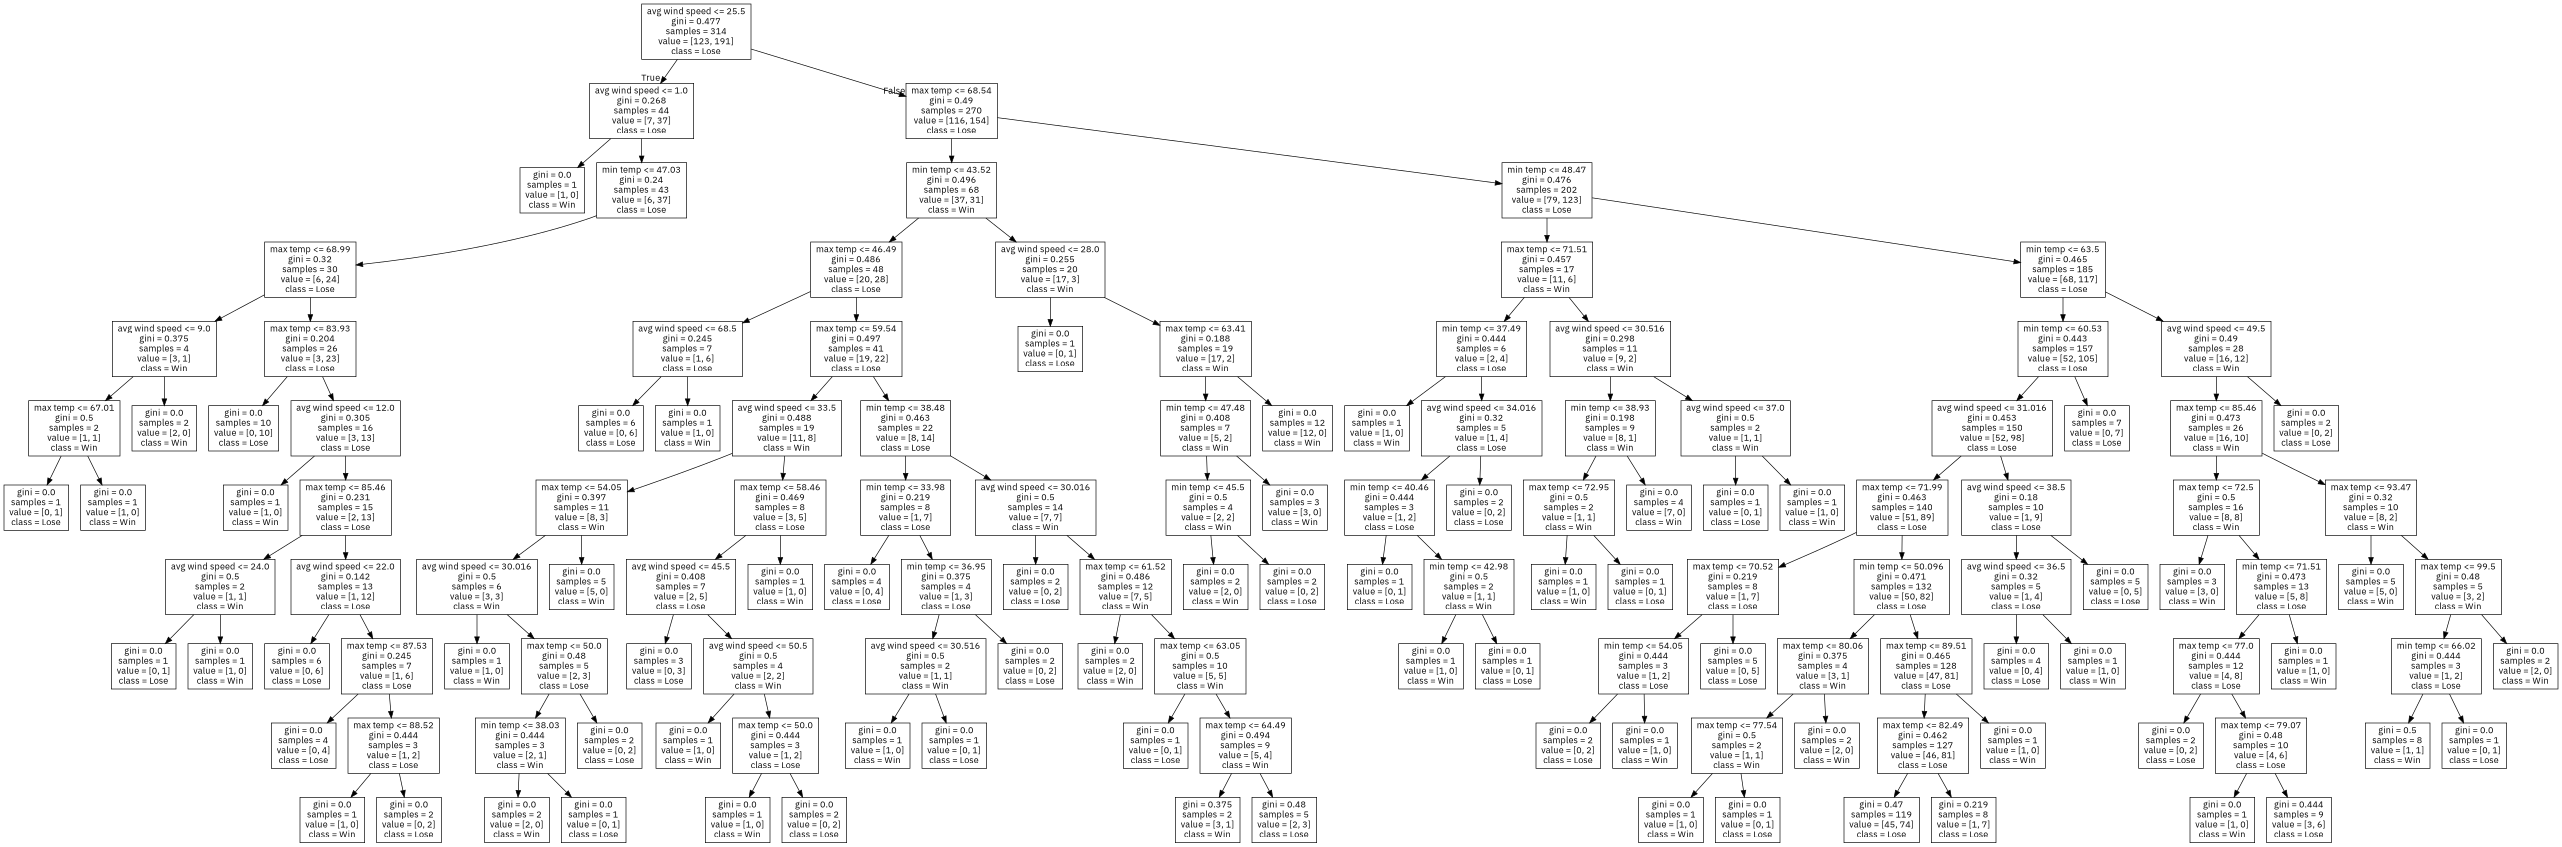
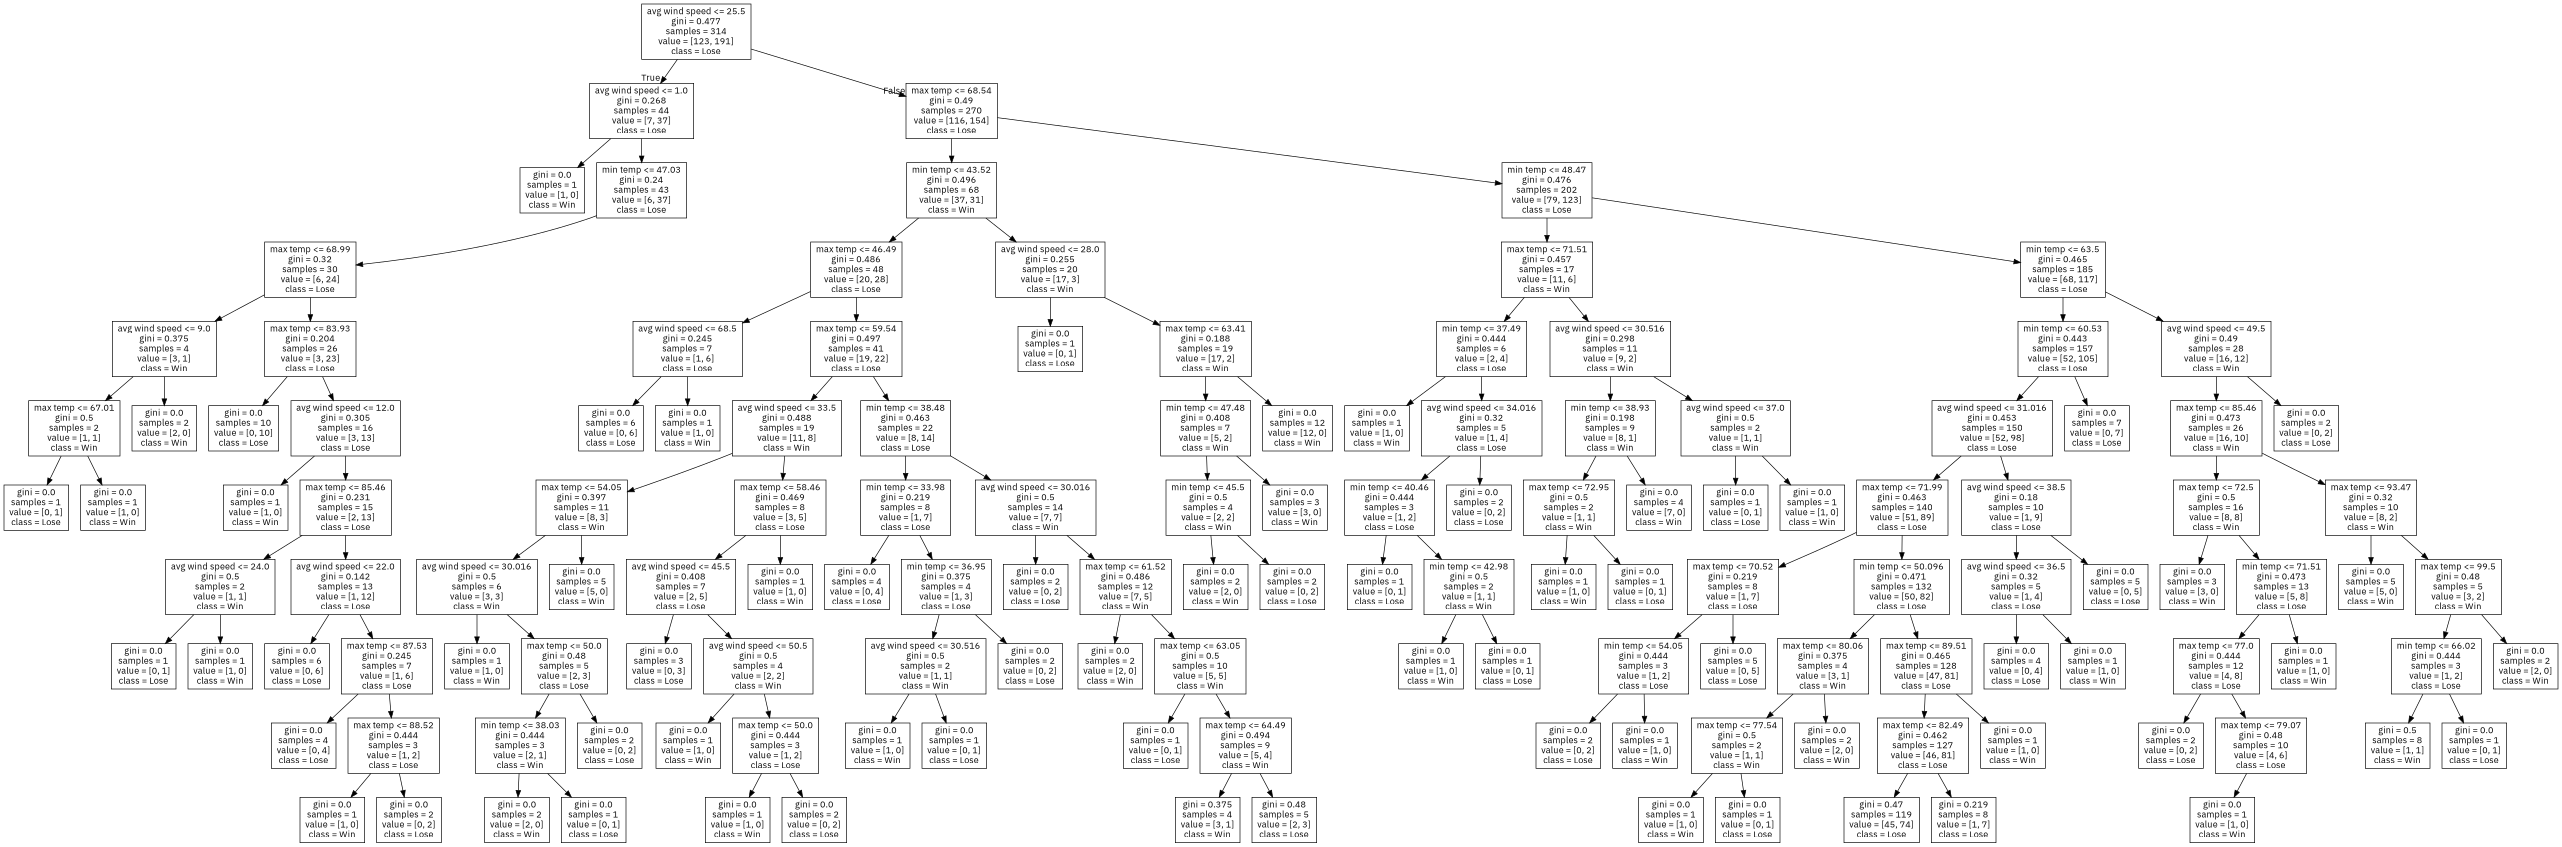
(1208, 820) -> (1208, 820)
(2299, 820) -> none
